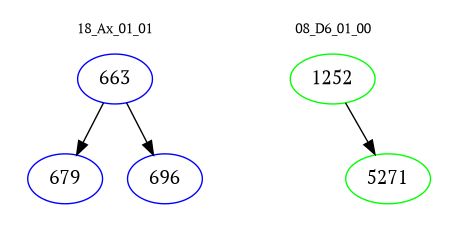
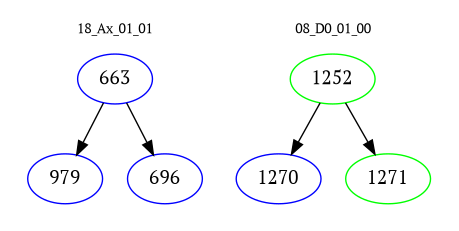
(333, 30) -> (333, 30)
(65, 179) -> (65, 179)
none -> (279, 179)
(388, 179) -> (388, 179)
